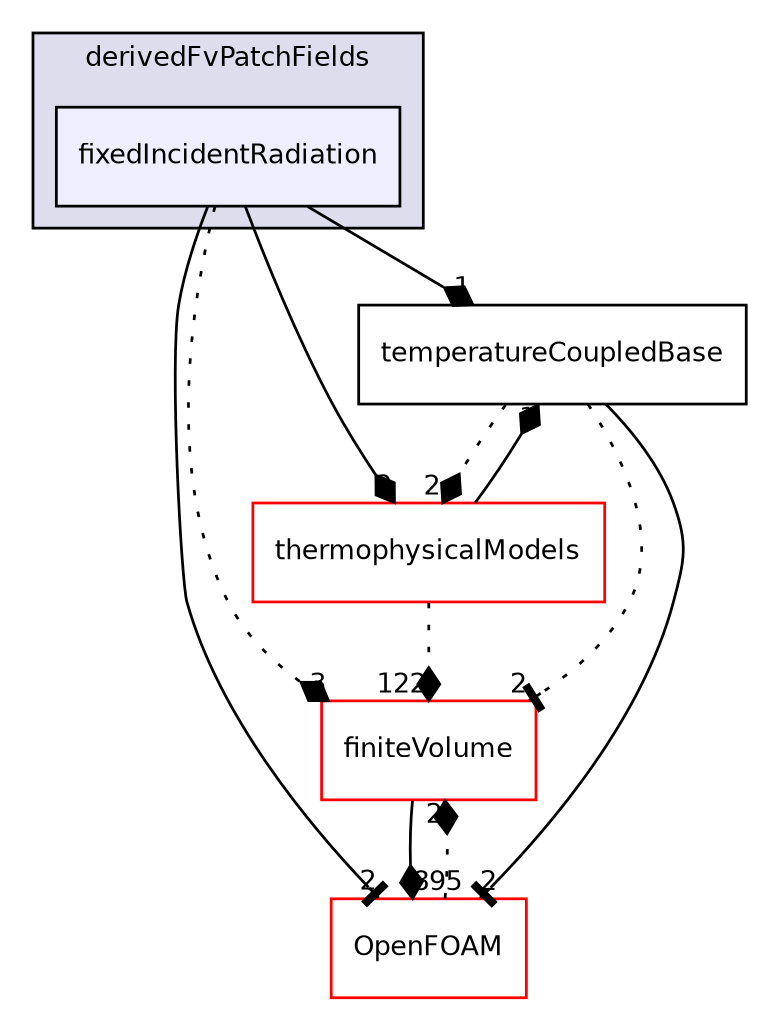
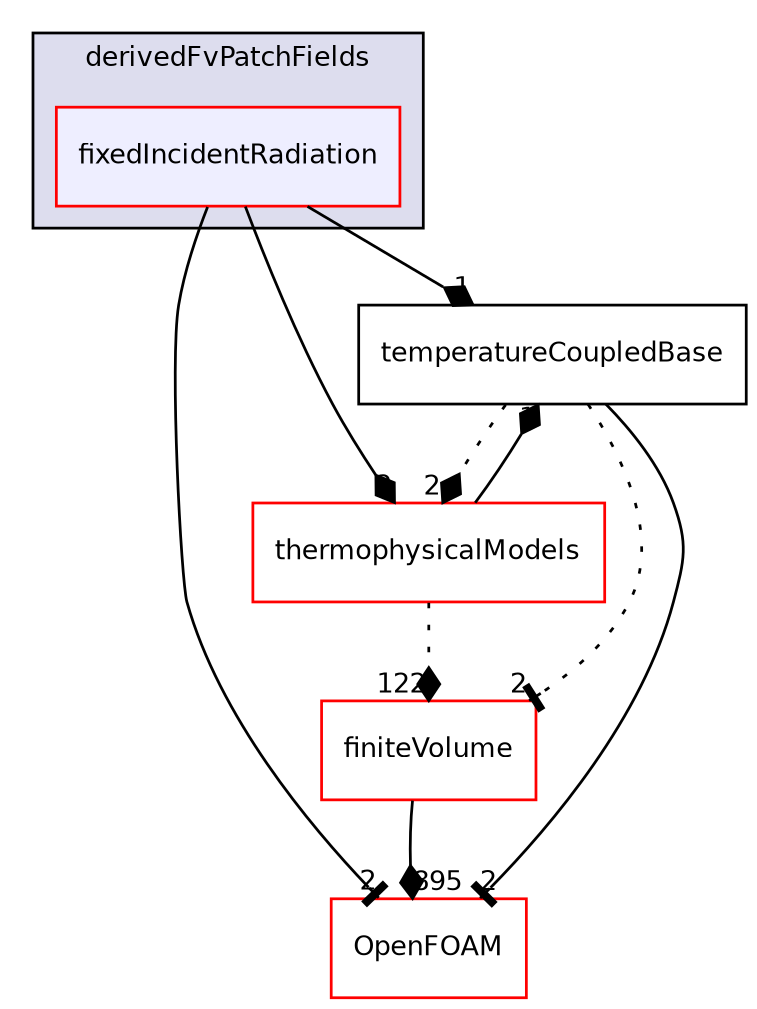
(228, 157) -> (228, 157)
(195, 498) -> none
(447, 866) -> none
